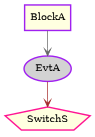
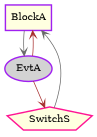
none -> (33, 47)
none -> (61, 71)
